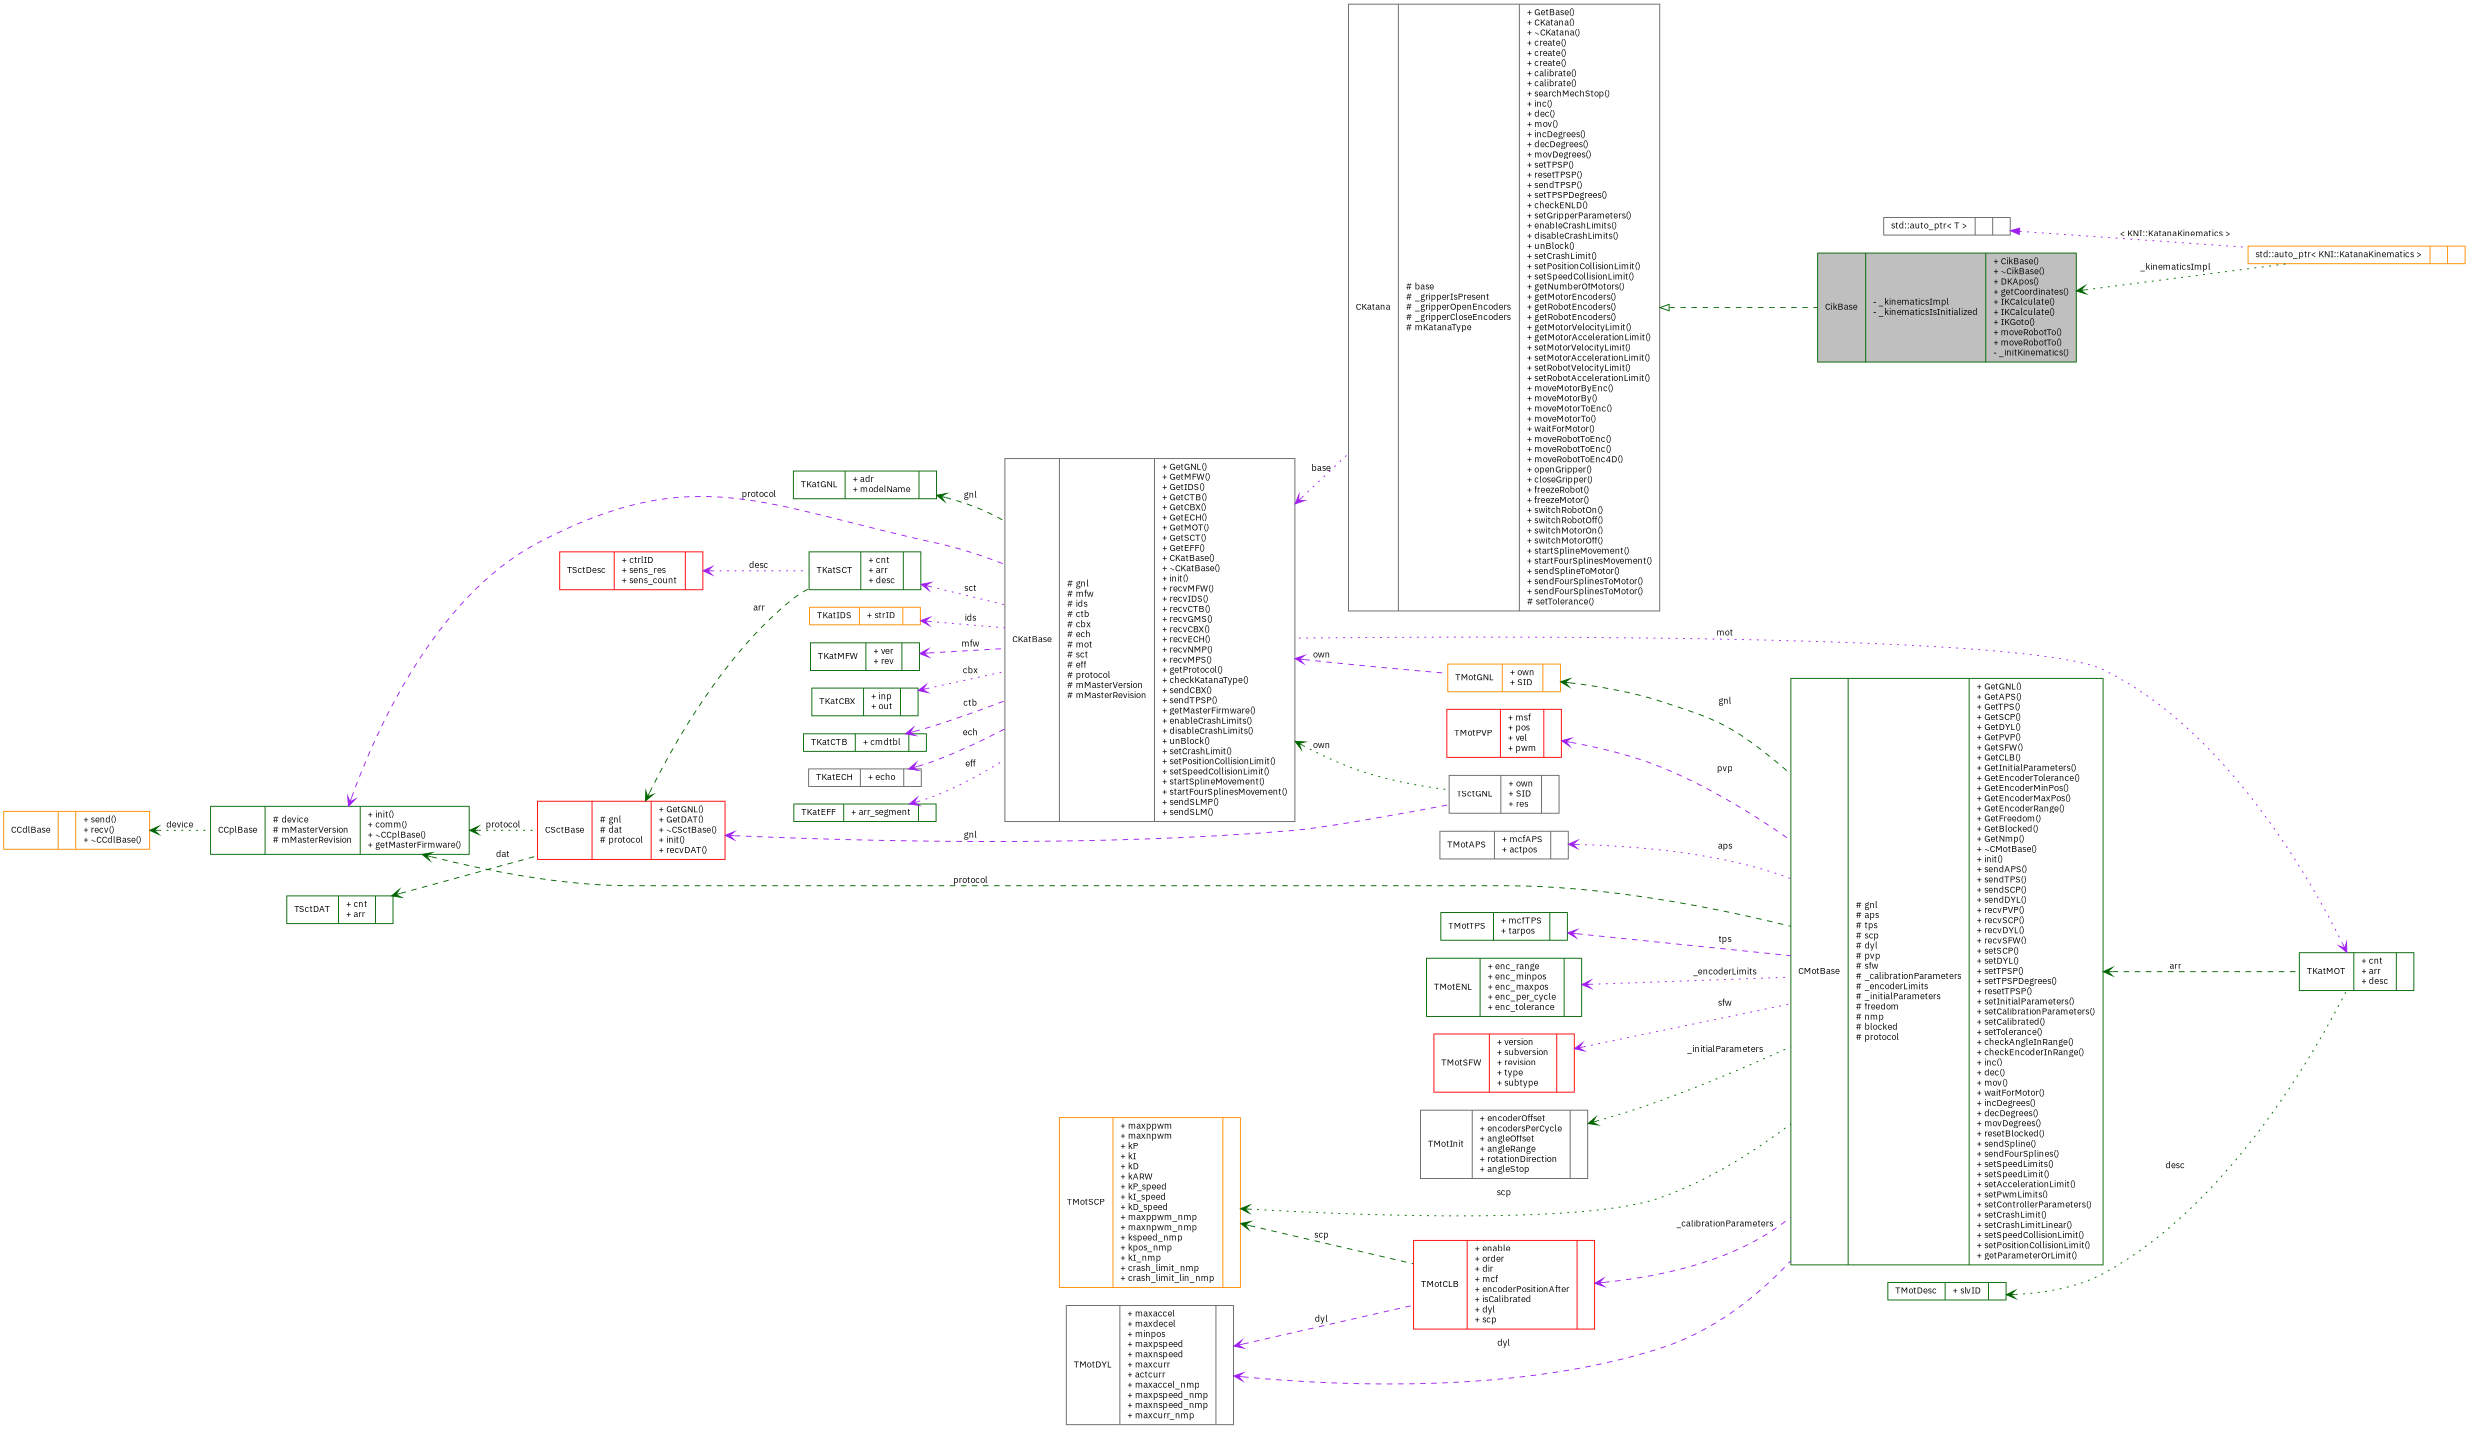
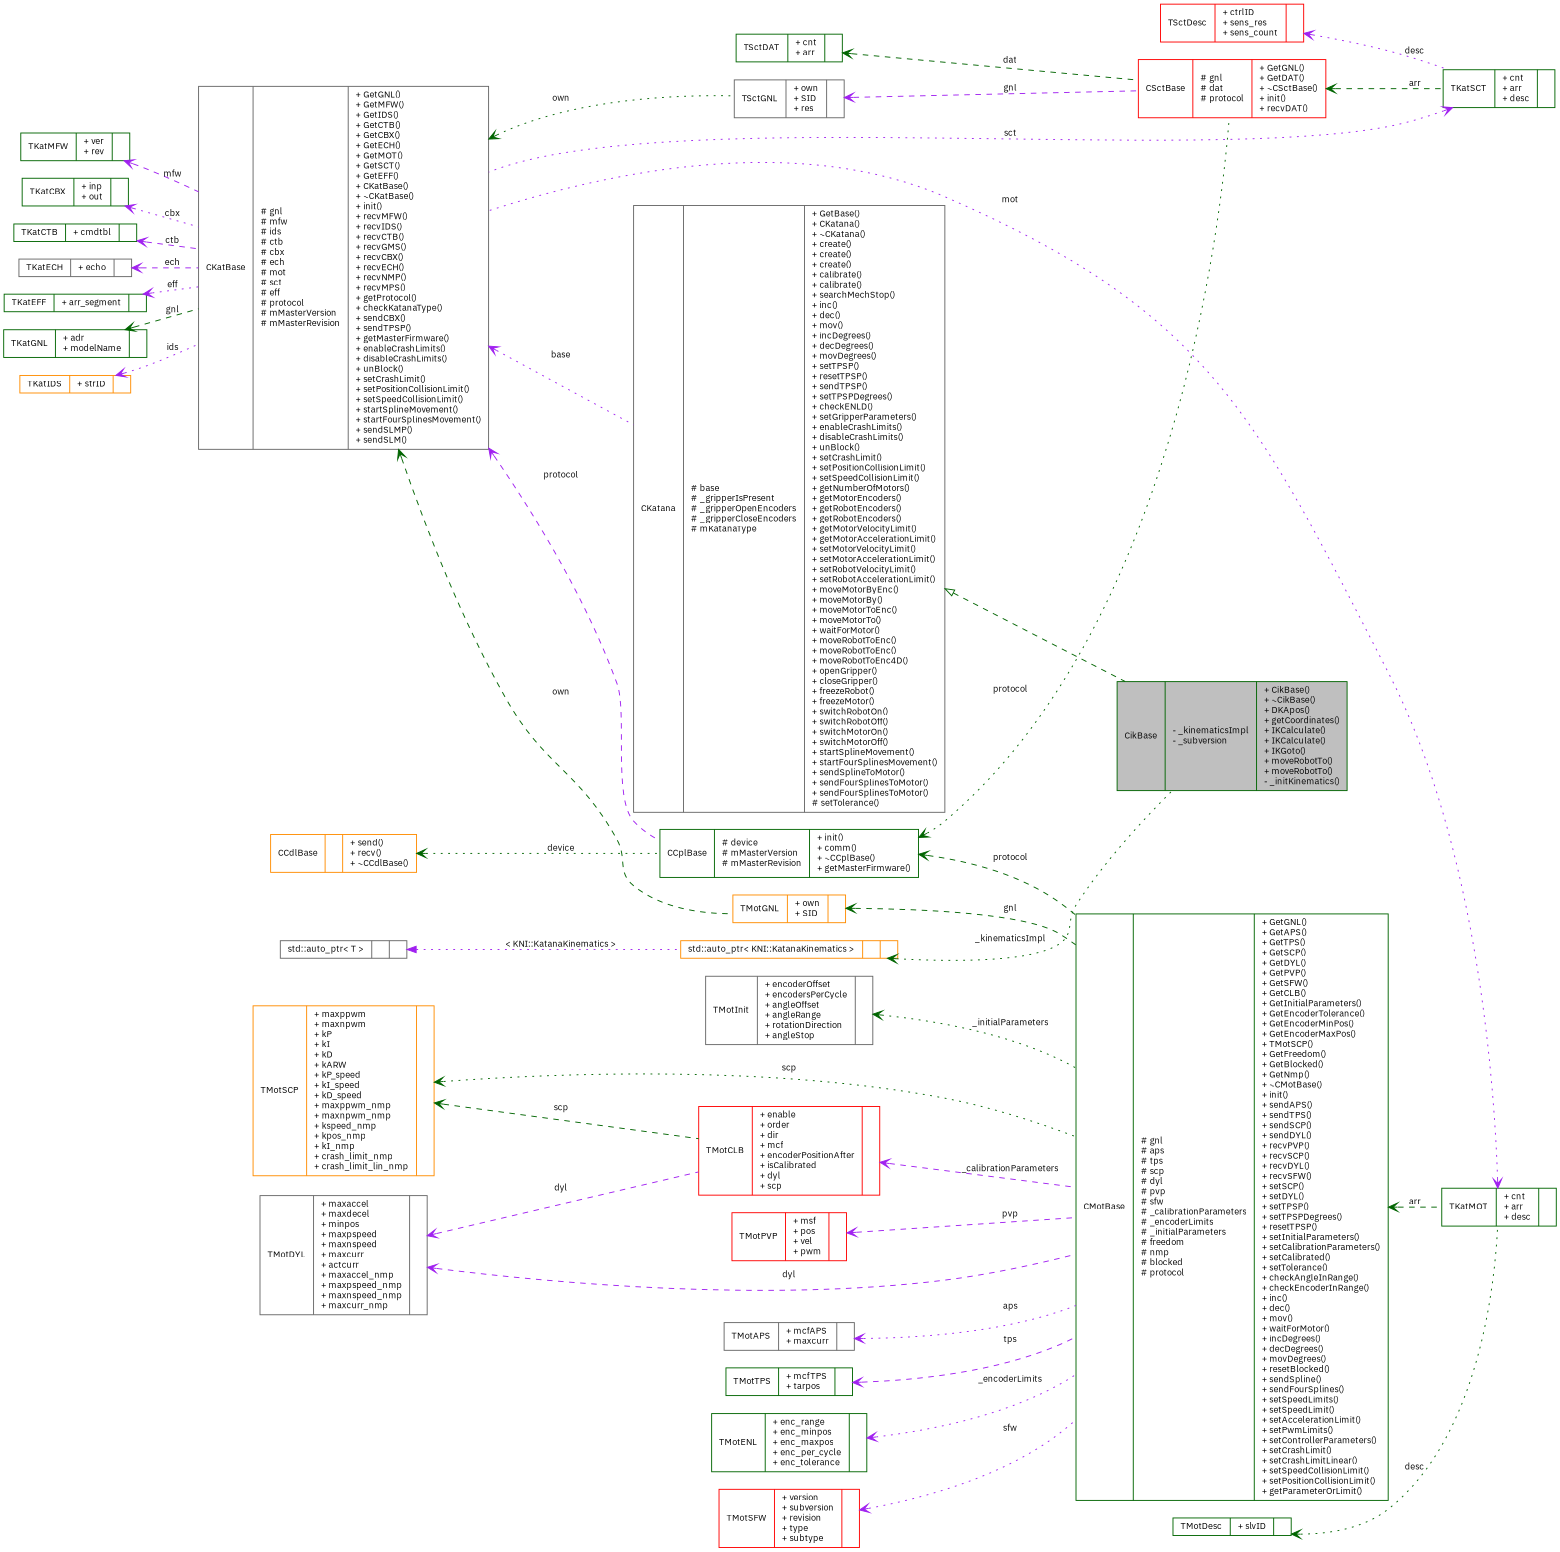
(2187, 277) -> (1070, 924)
(1926, 312) -> (1200, 741)
(612, 512) -> (601, 643)
(1376, 667) -> (526, 729)
(2021, 809) -> (1288, 1044)
(1093, 840) -> (996, 94)
(1520, 850) -> (808, 1341)
